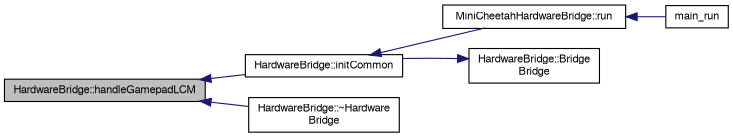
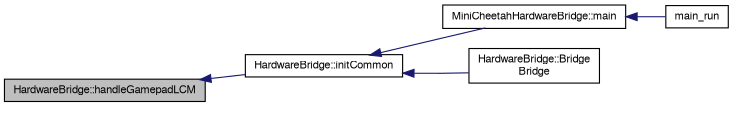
(534, 17) -> (534, 17)
(430, 58) -> (441, 73)
(324, 115) -> none
